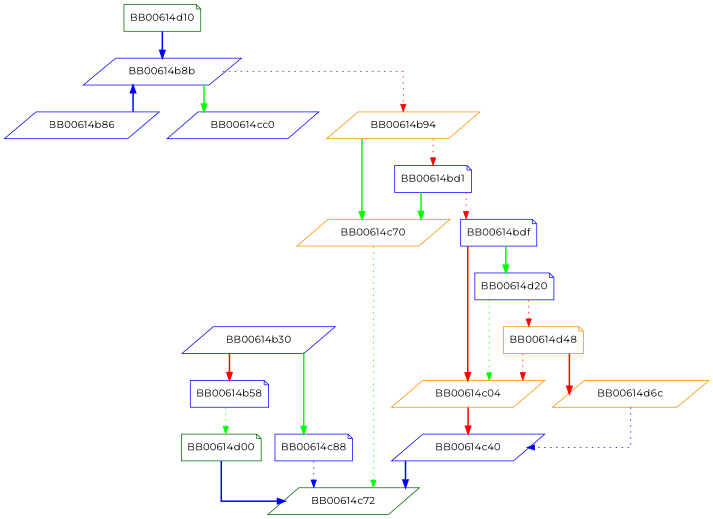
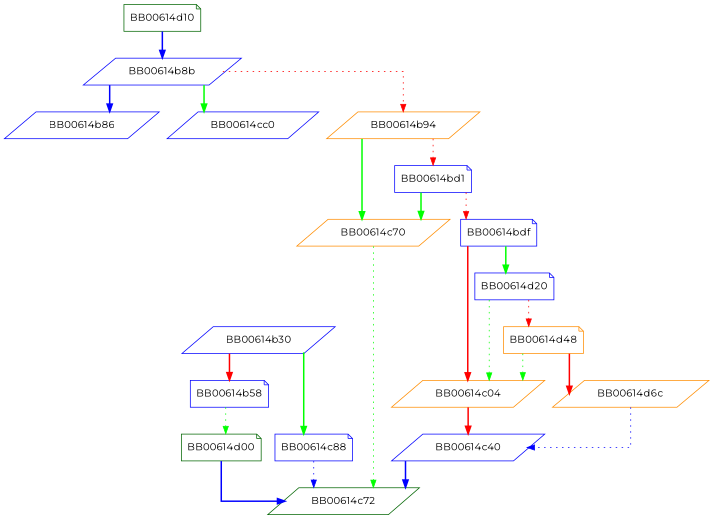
(133, 102) -> (110, 95)
(523, 363) -> (523, 363)
